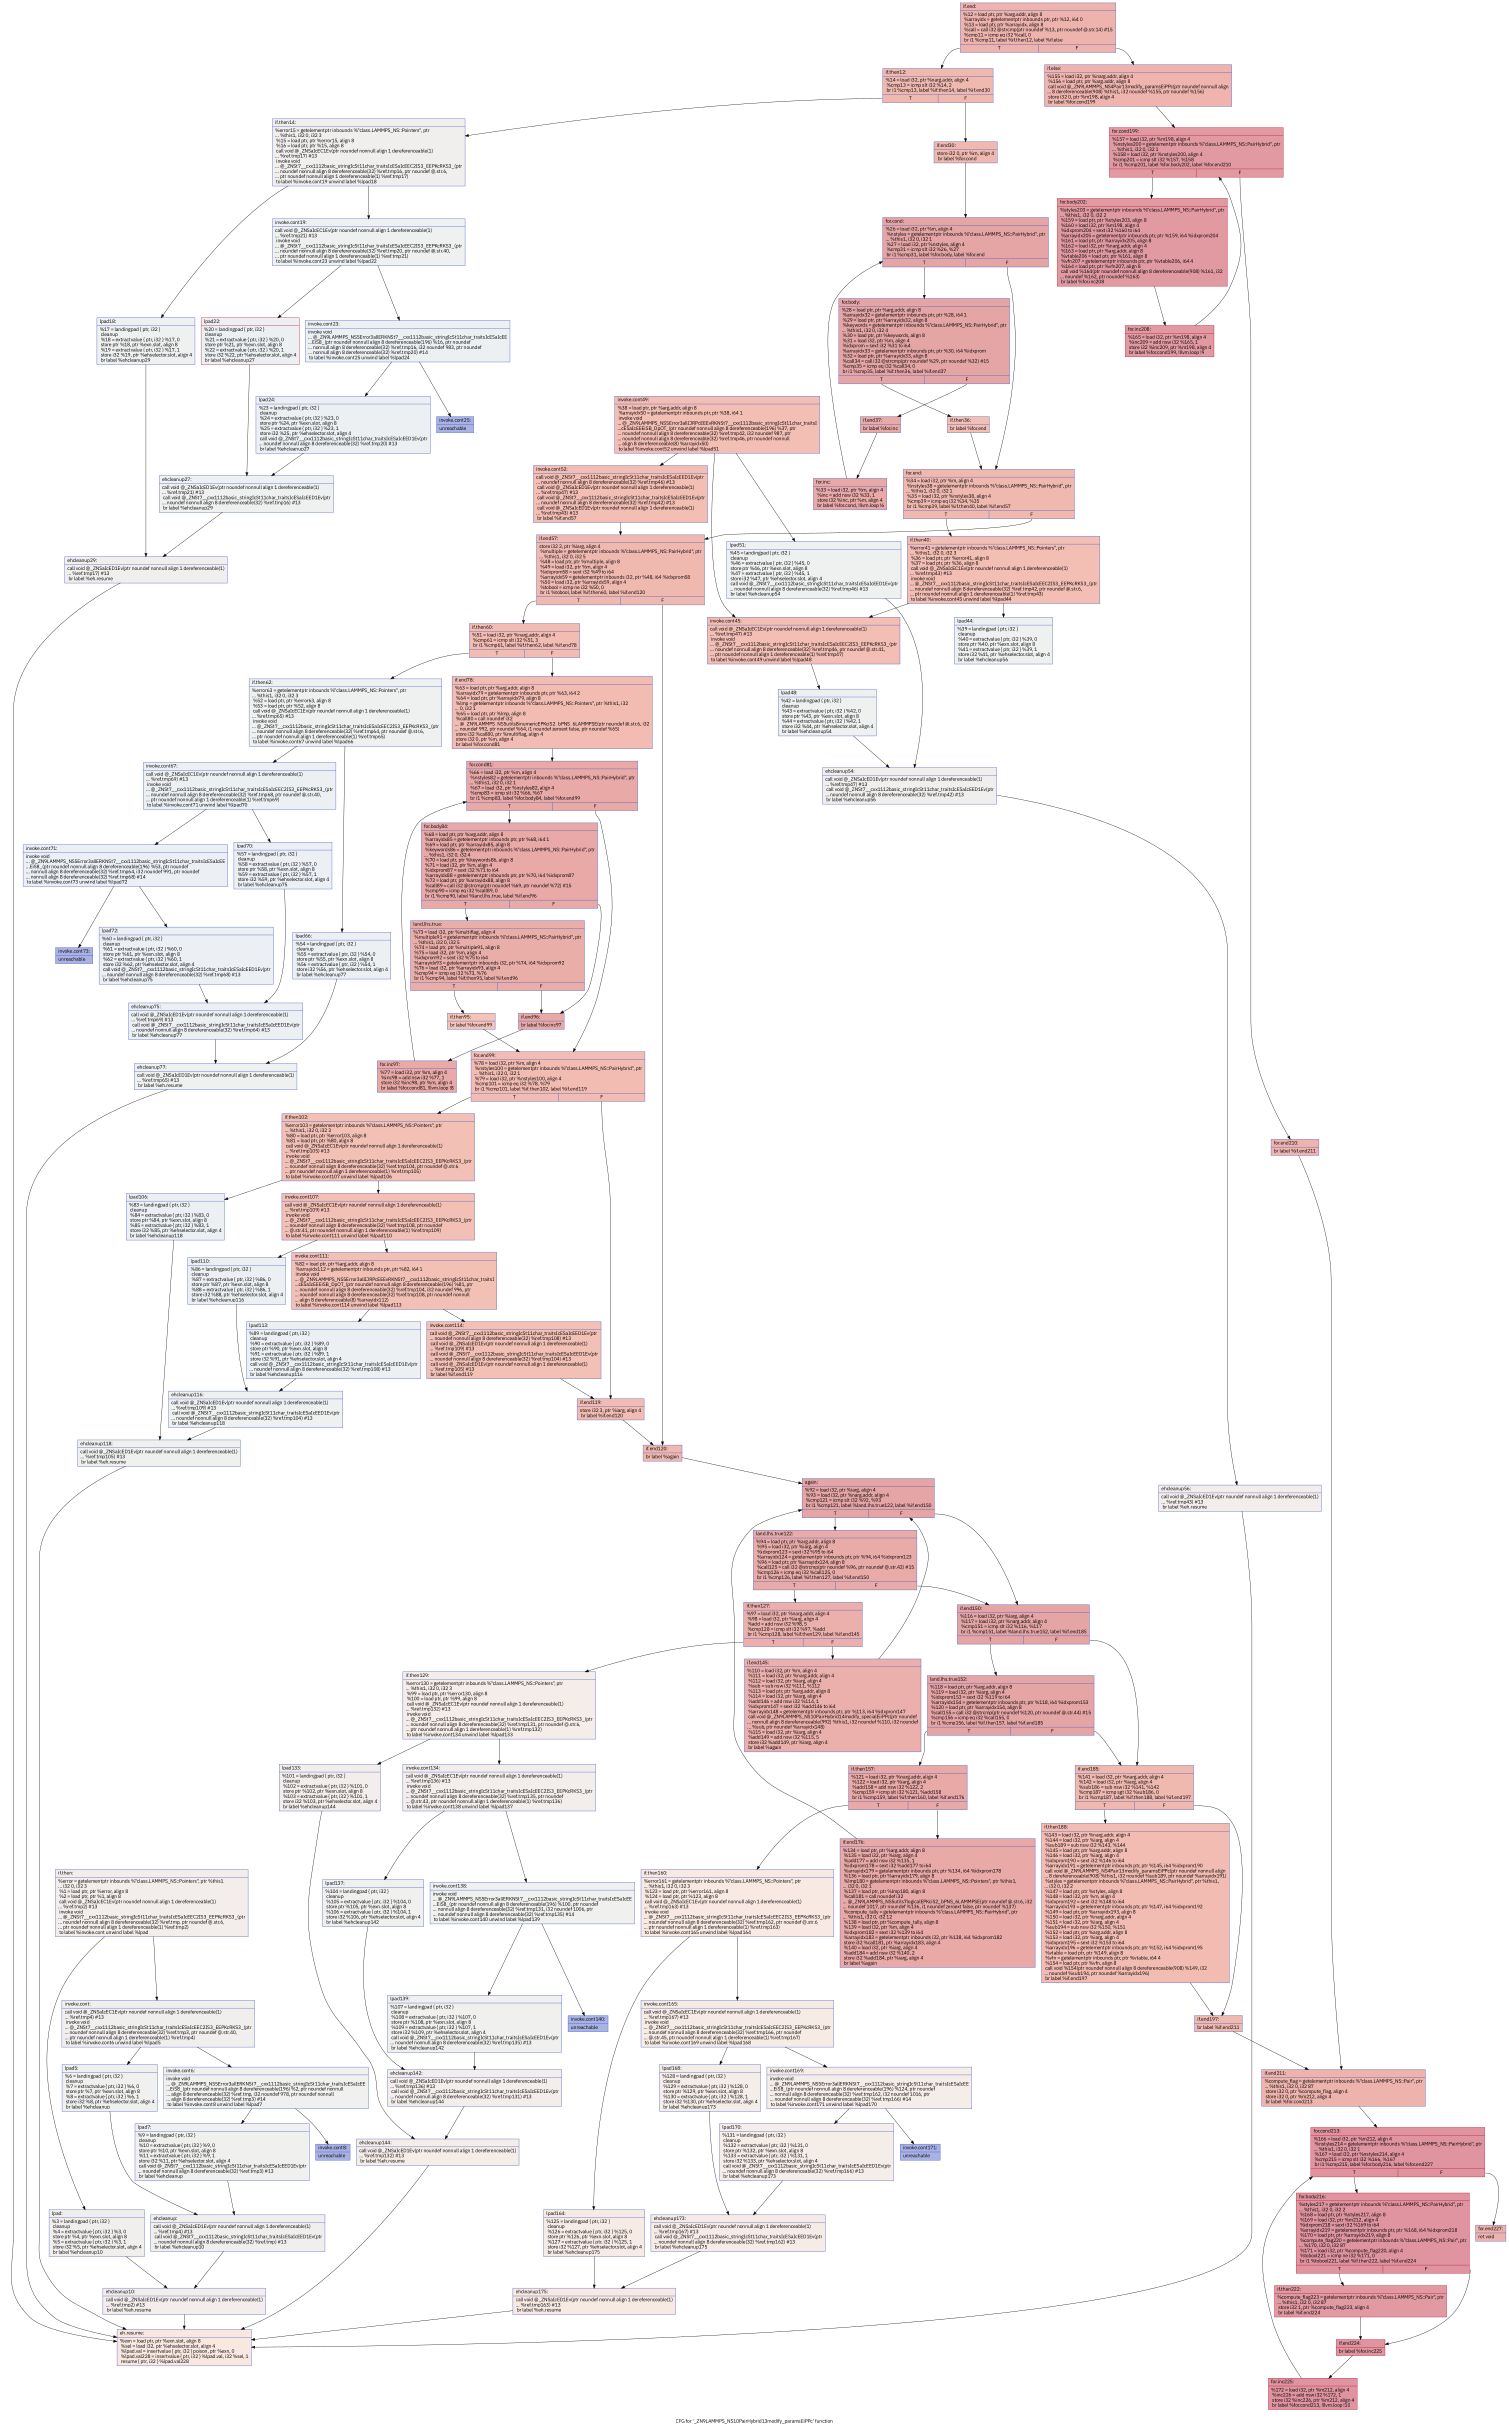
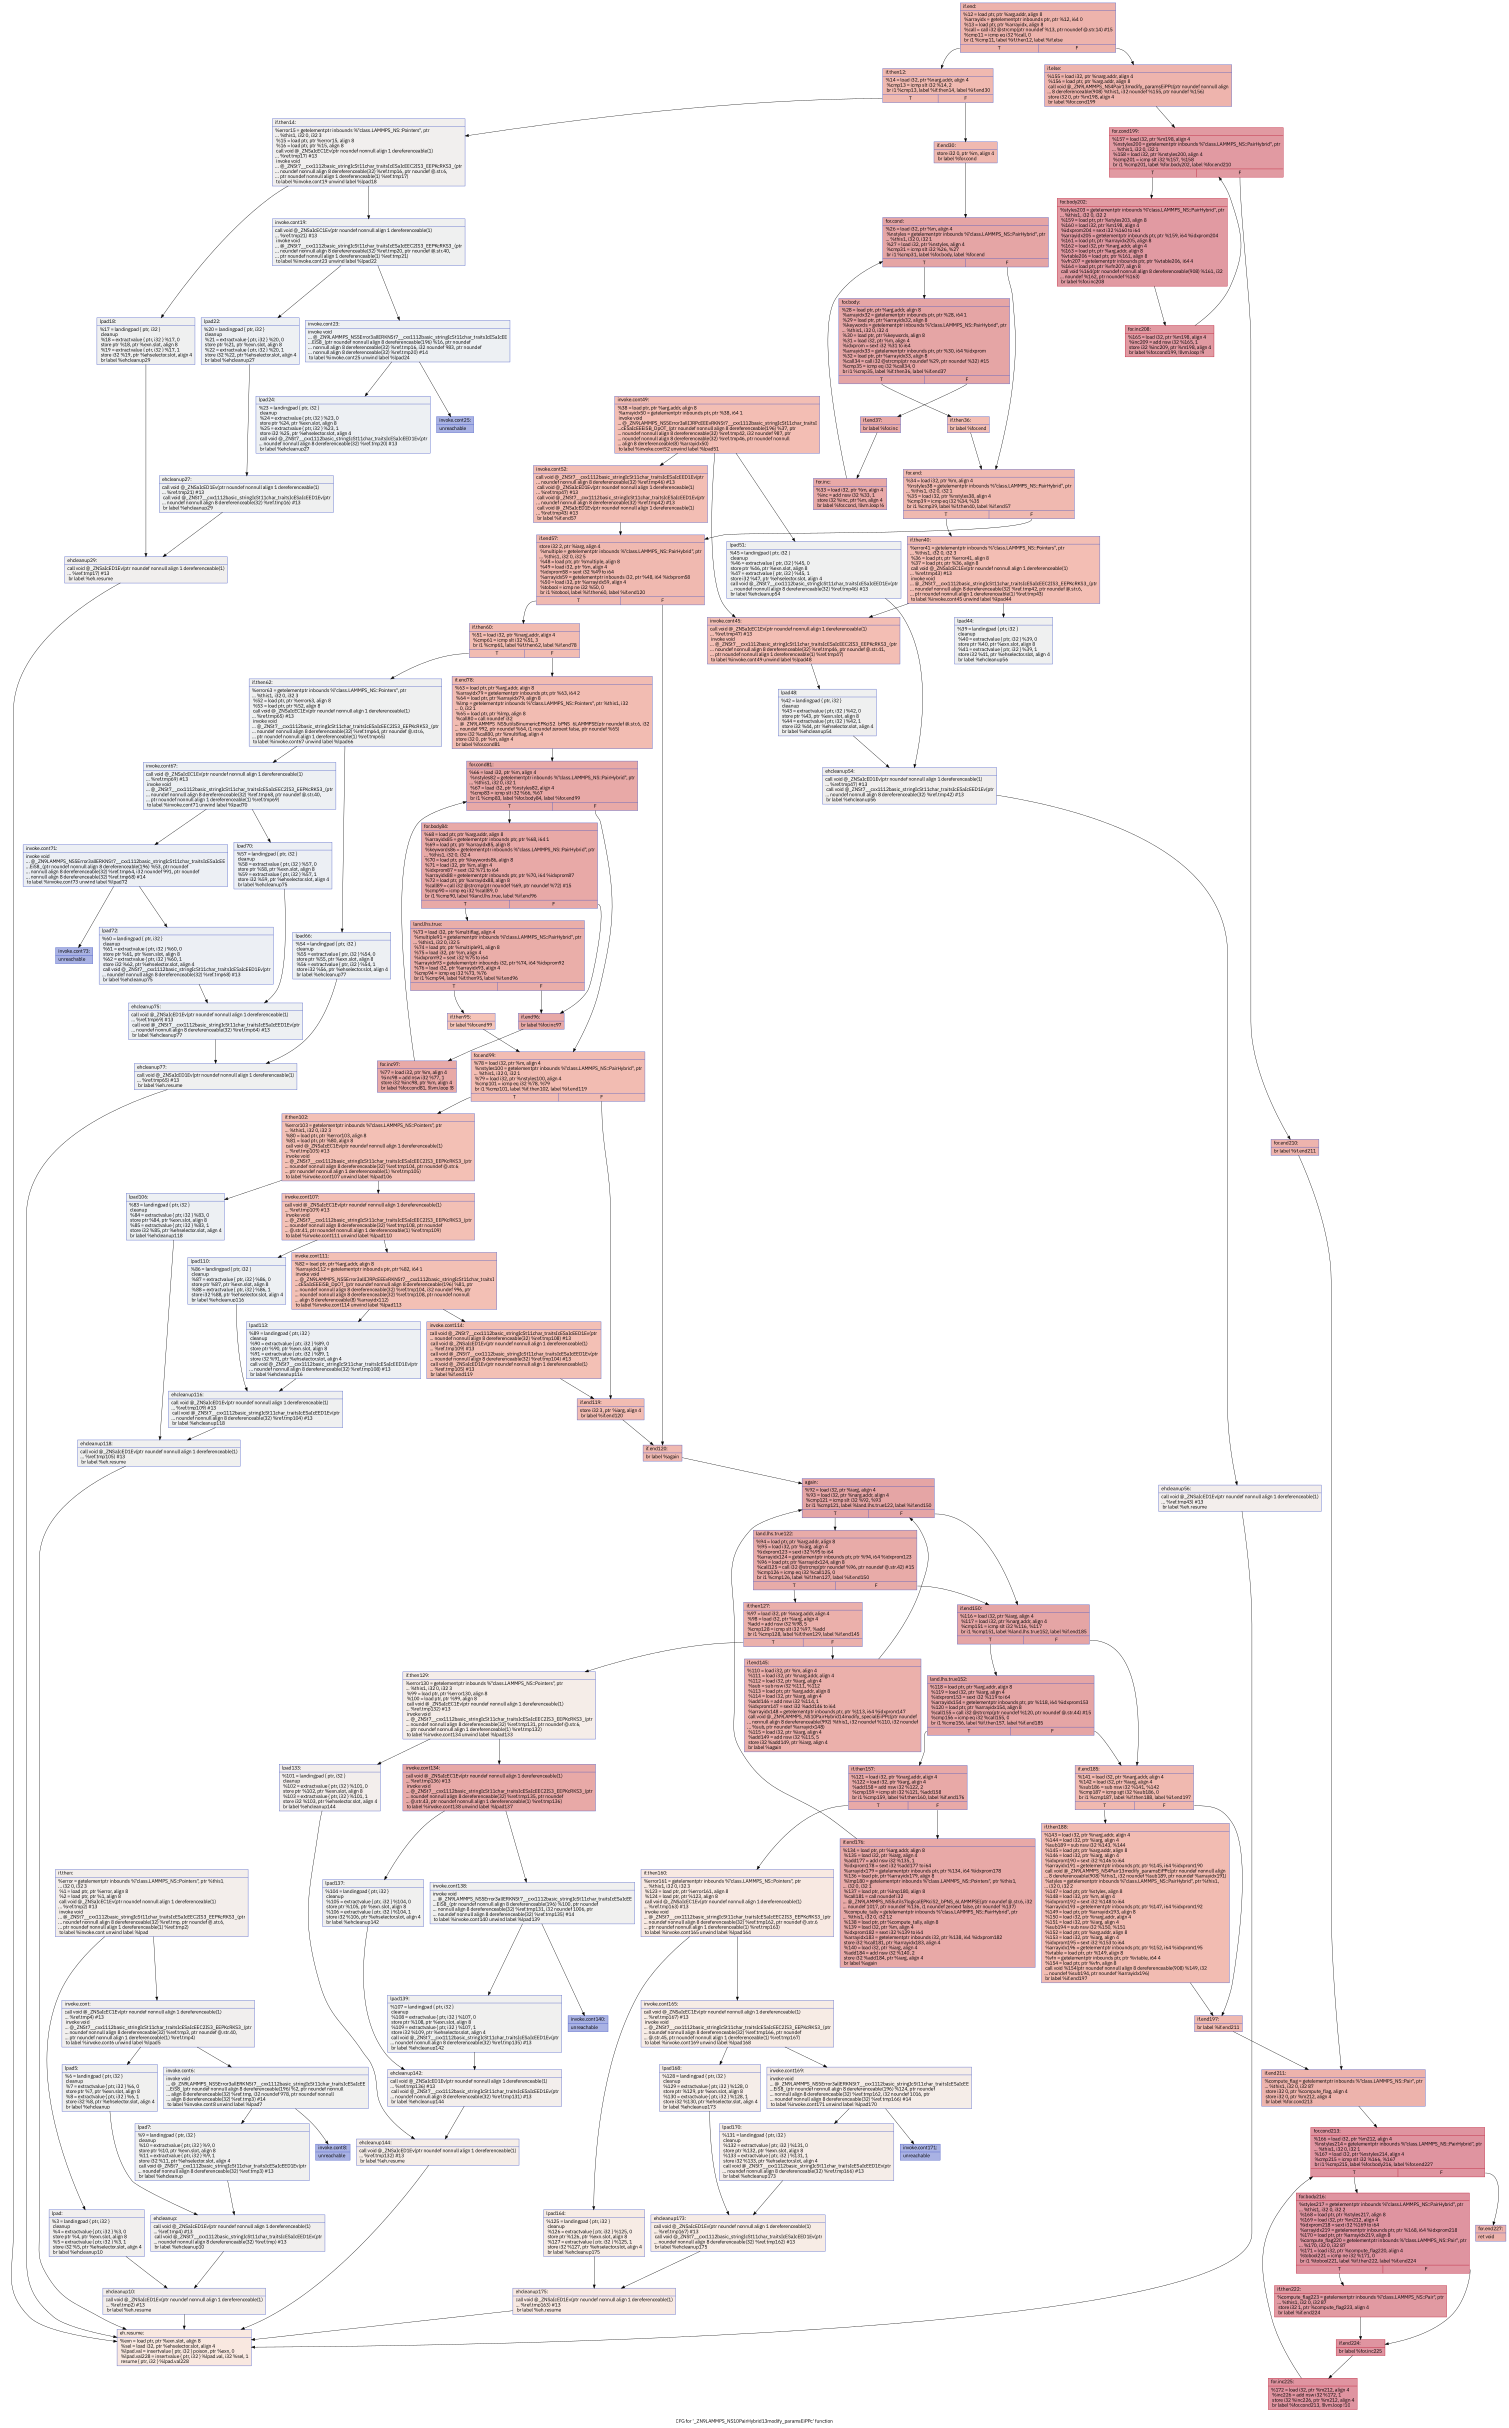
(250, 341) -> (250, 341)
(289, 463) -> none
(499, 1788) -> (499, 1788)
